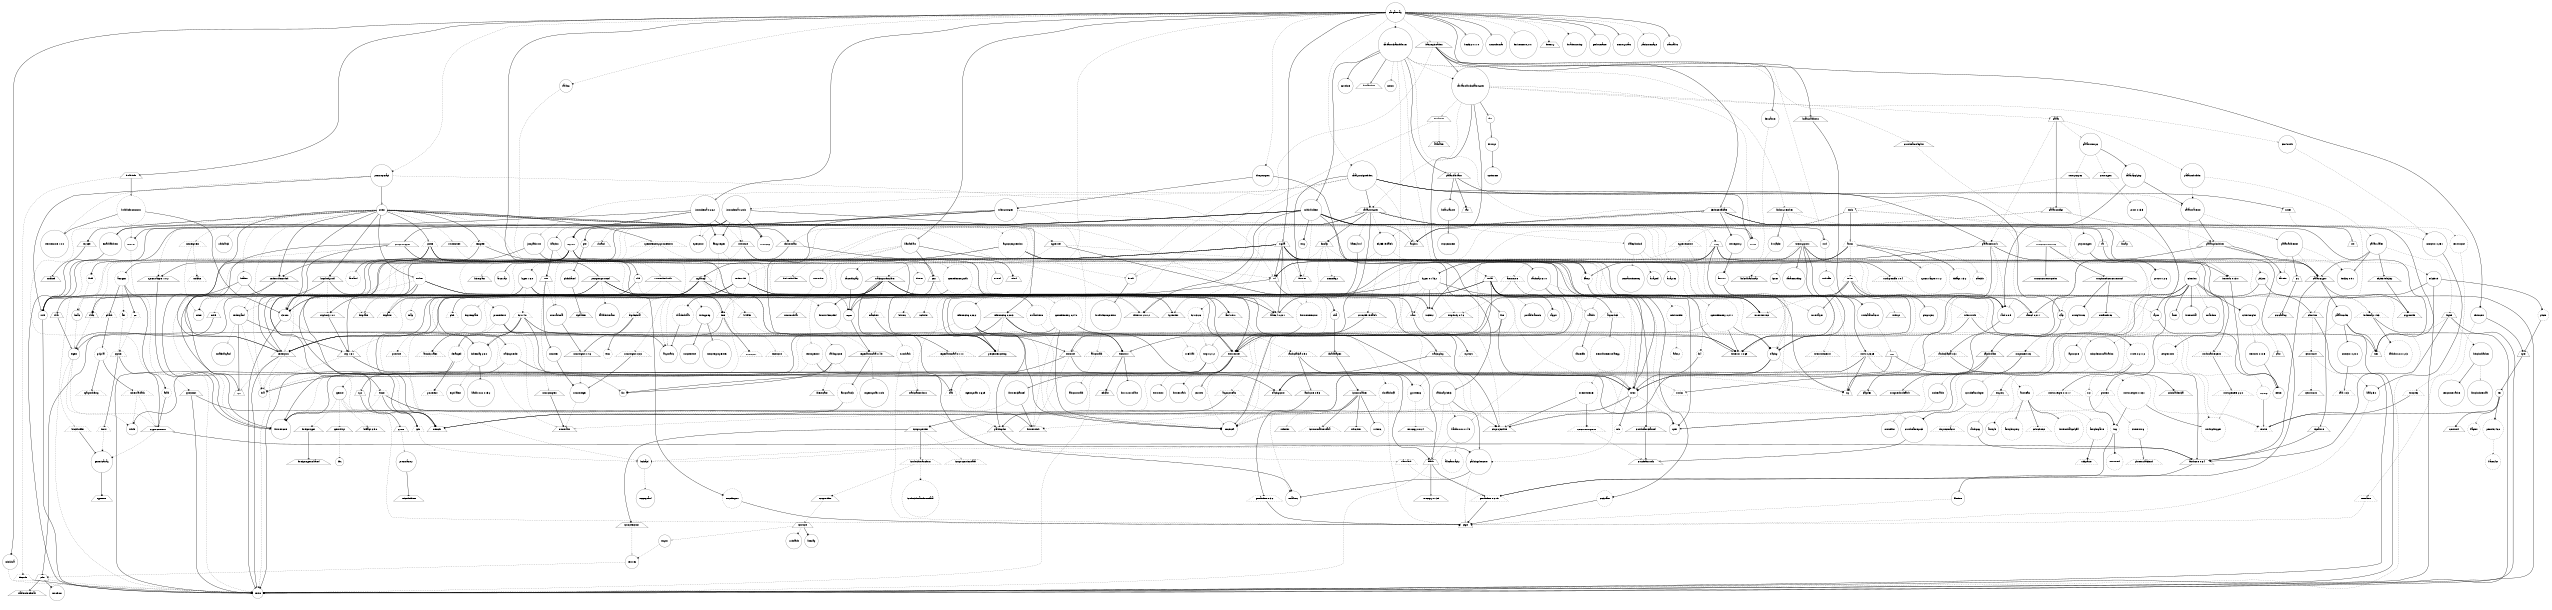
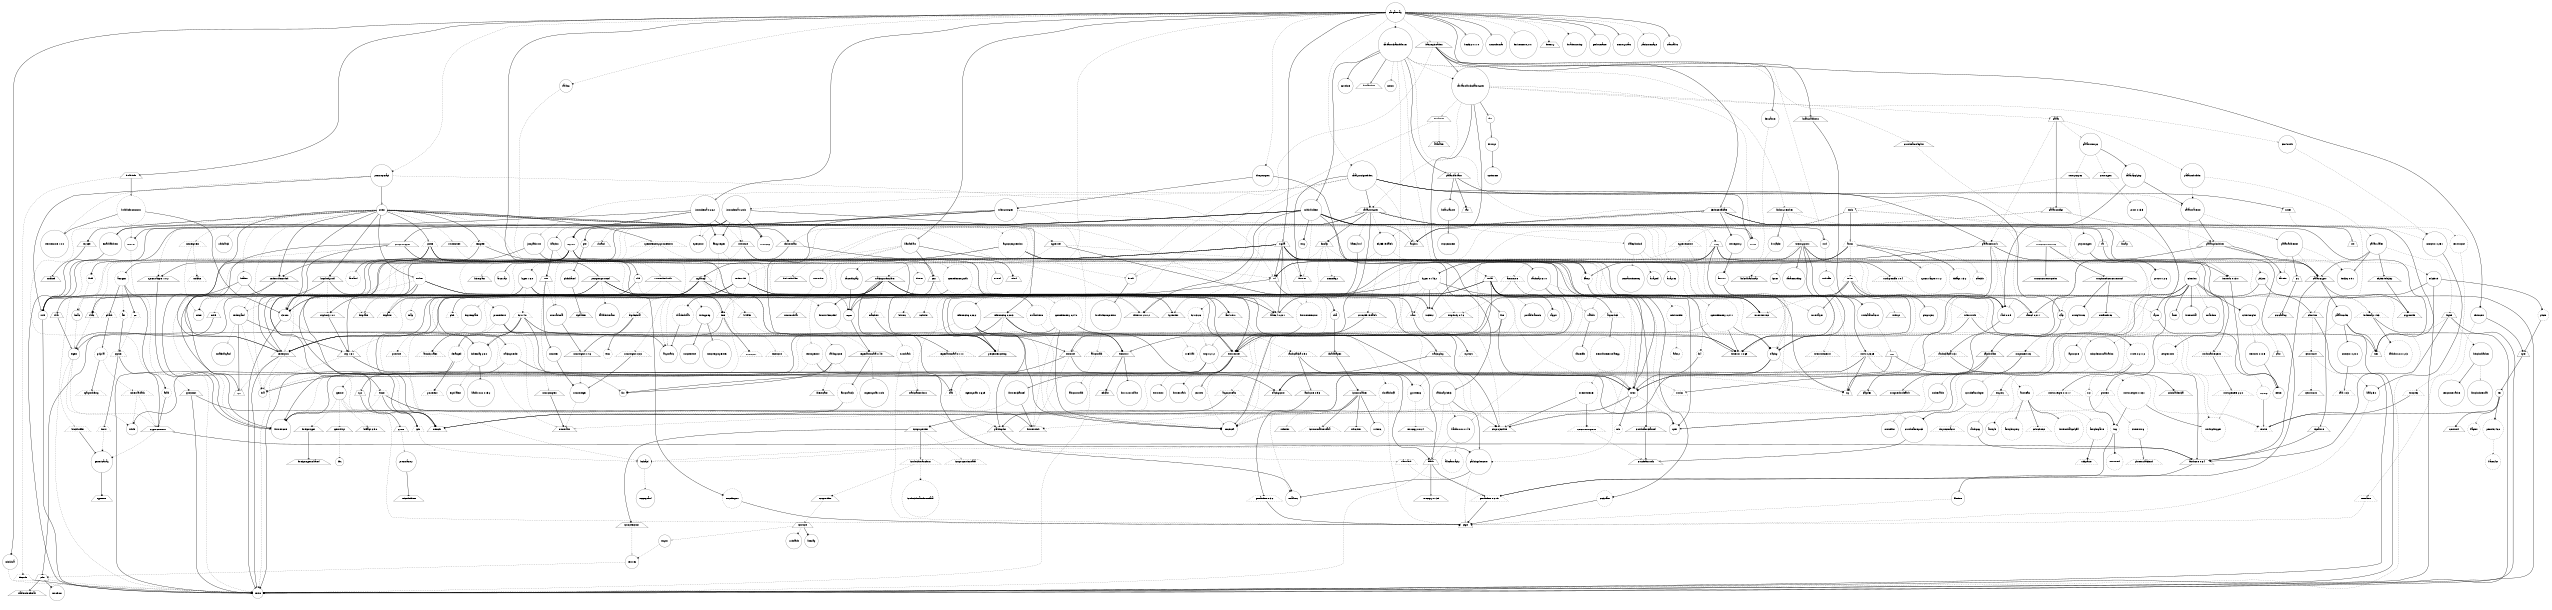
(121, 337) -> (121, 337)
(116, 378) -> (116, 378)
